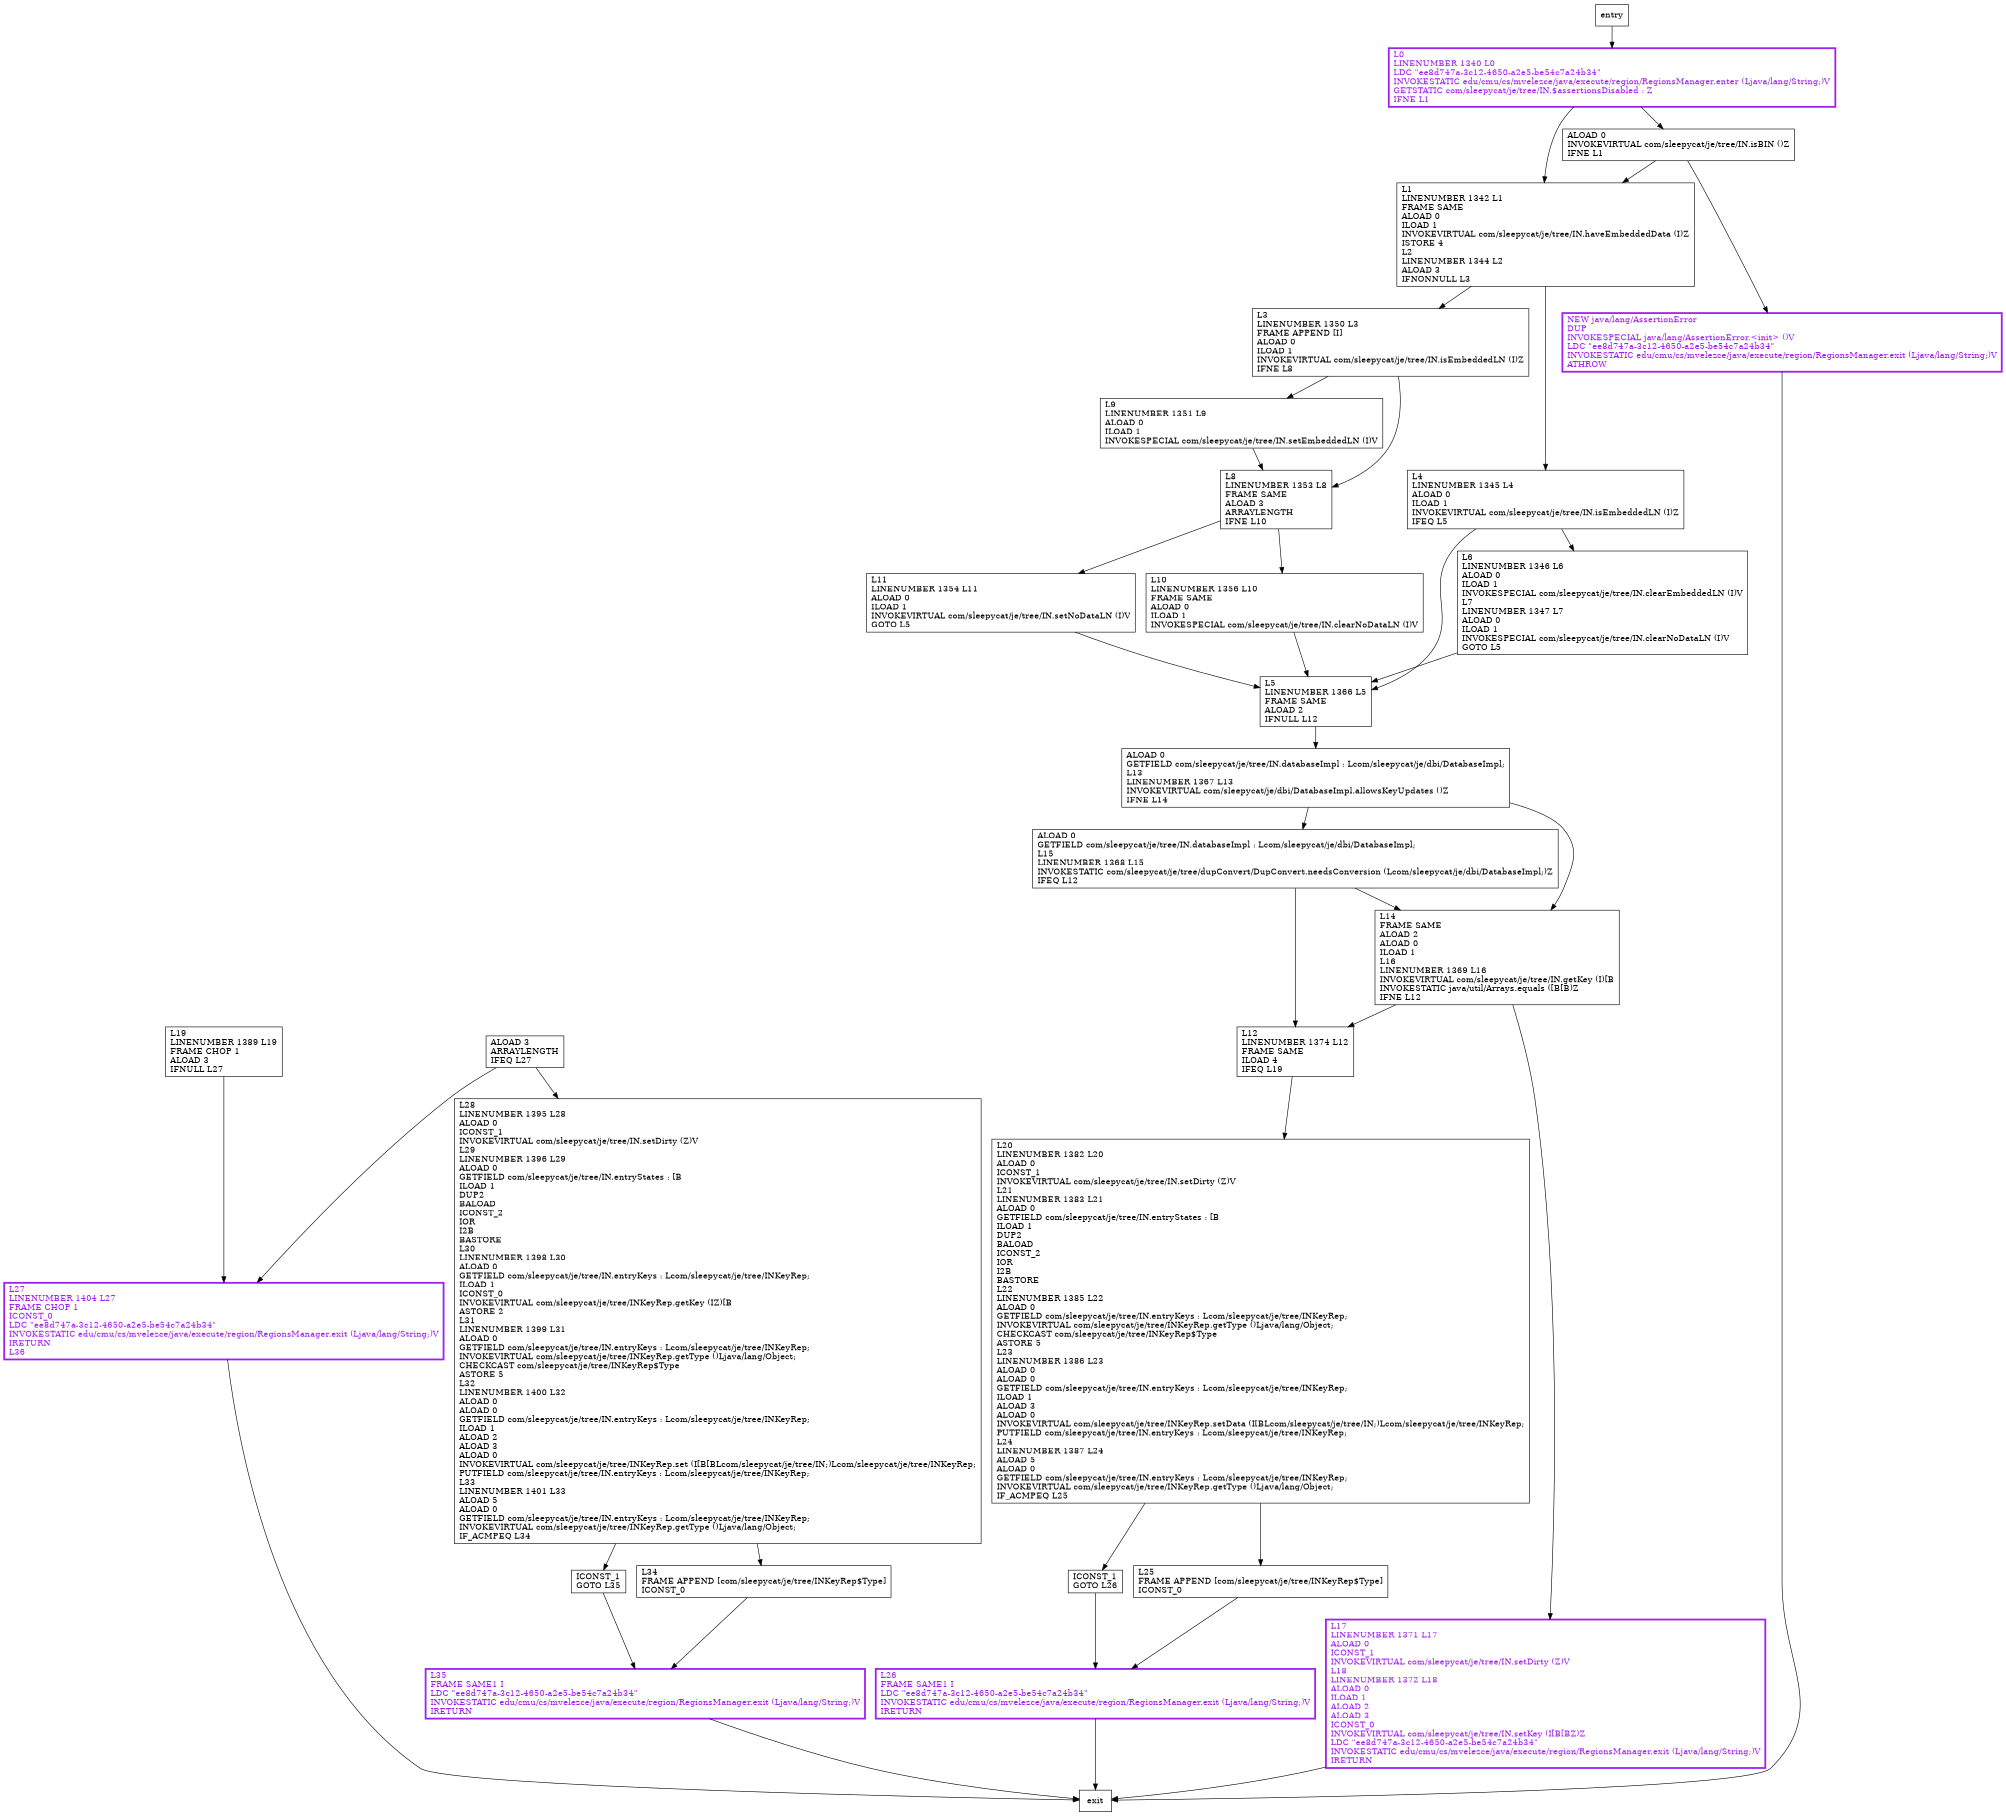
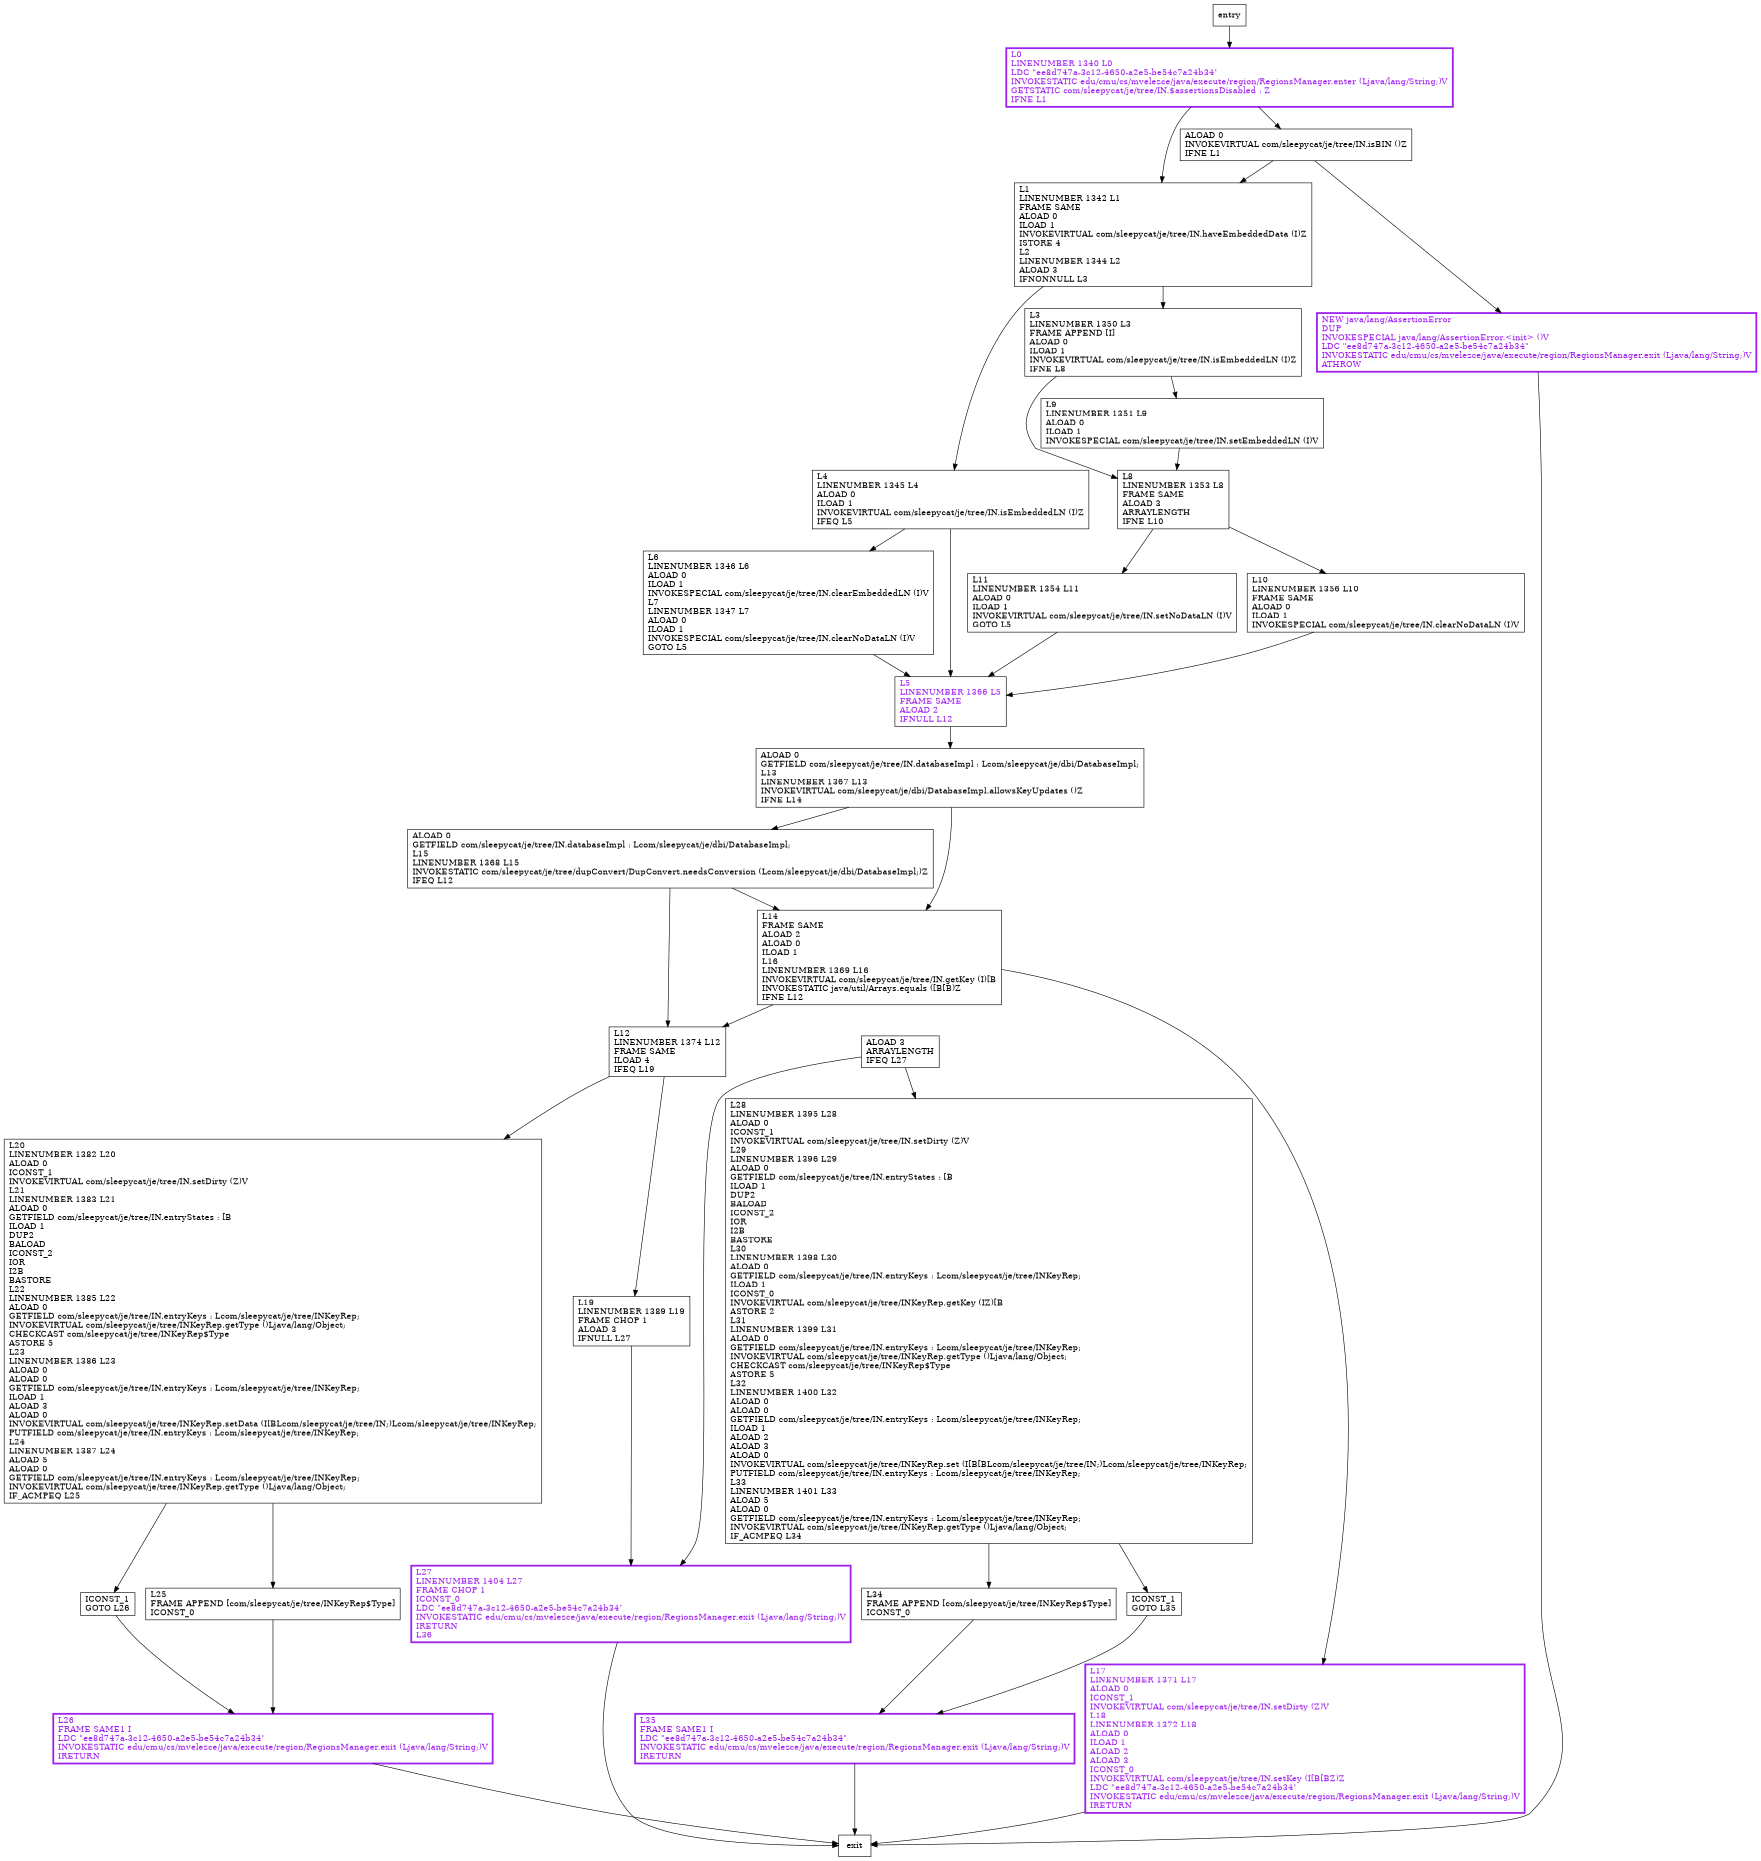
(1316, 702) -> (951, 702)
none -> (650, 1183)
